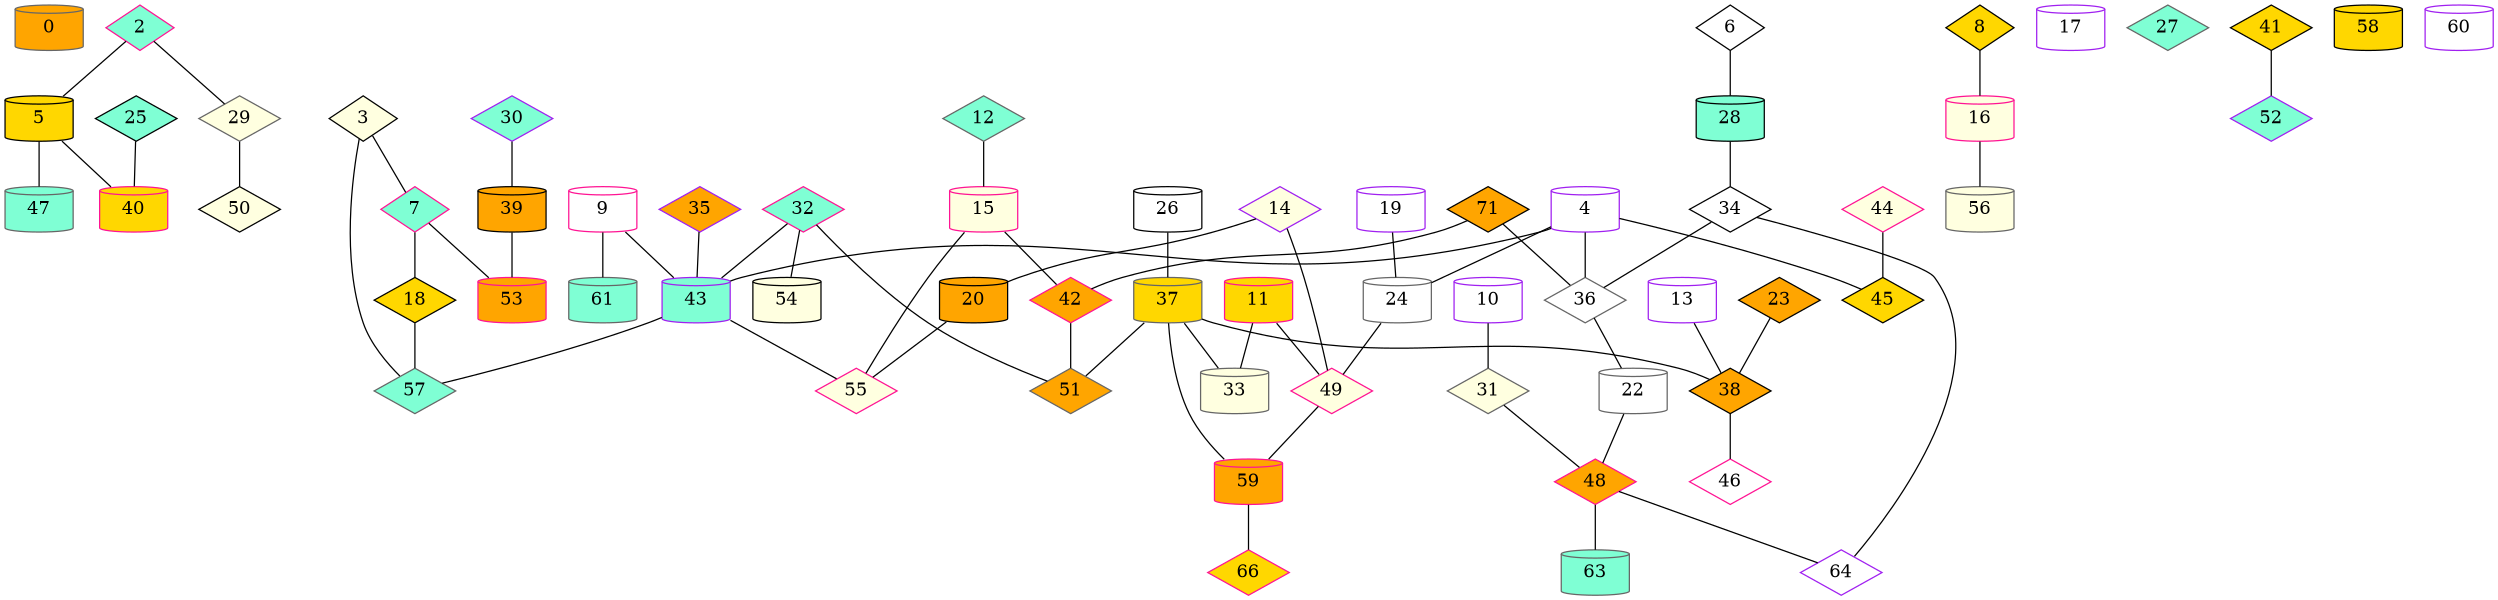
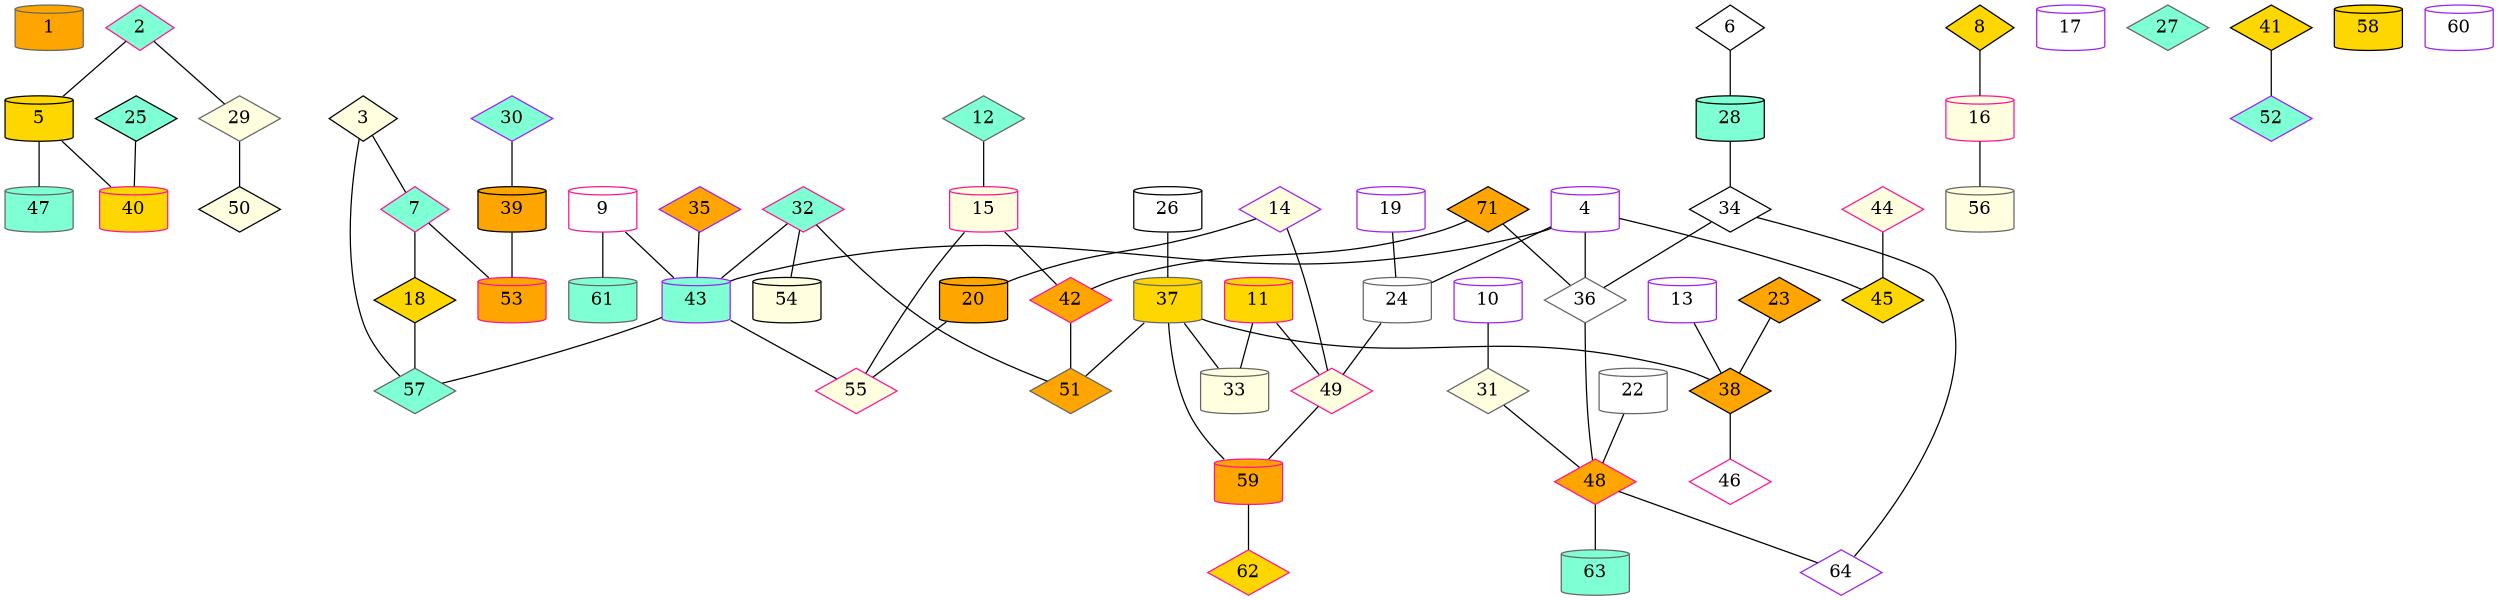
(49, 28) -> (49, 28)
(1608, 343) -> (1587, 392)
(1248, 573) -> (1248, 573)
